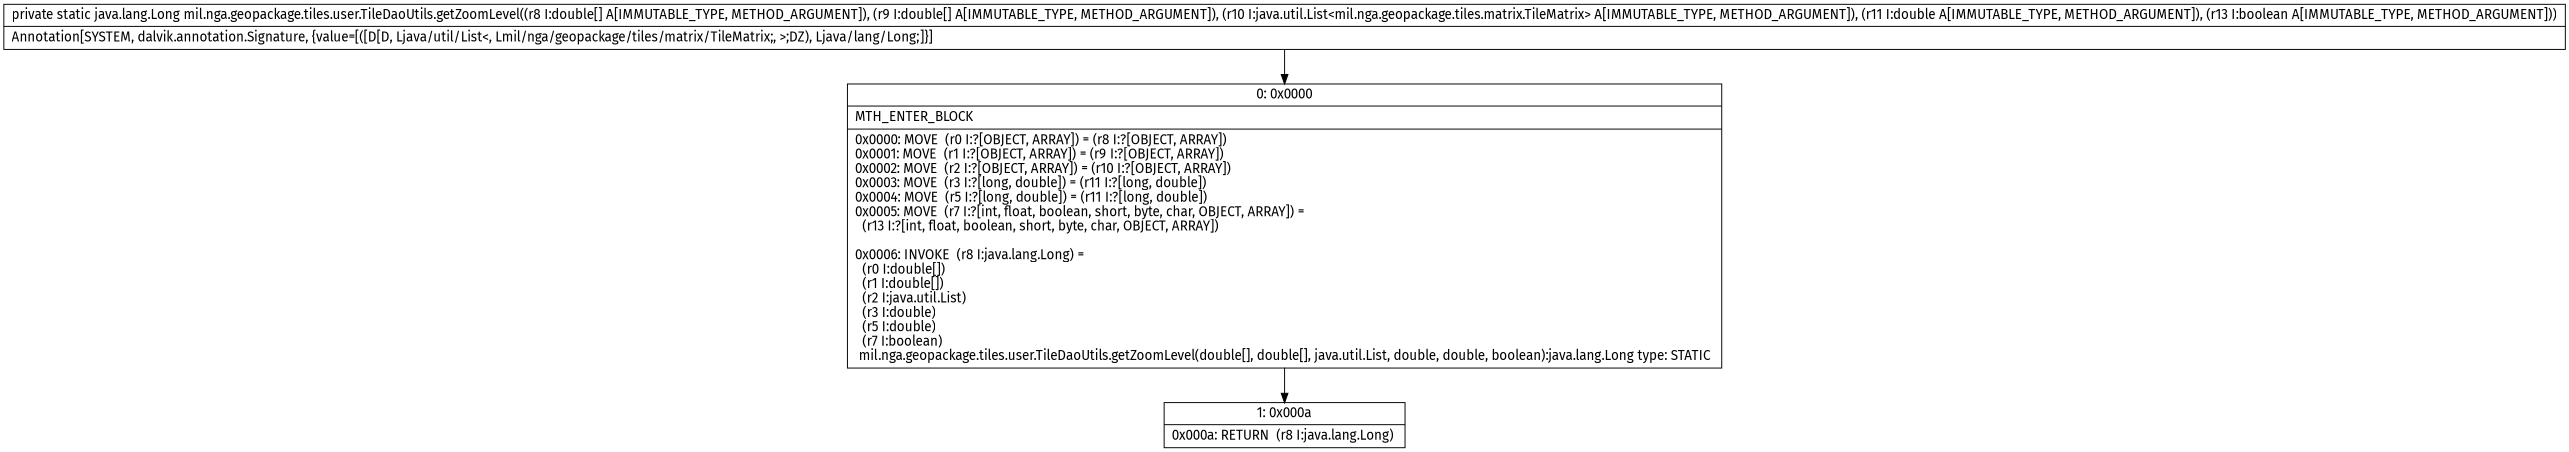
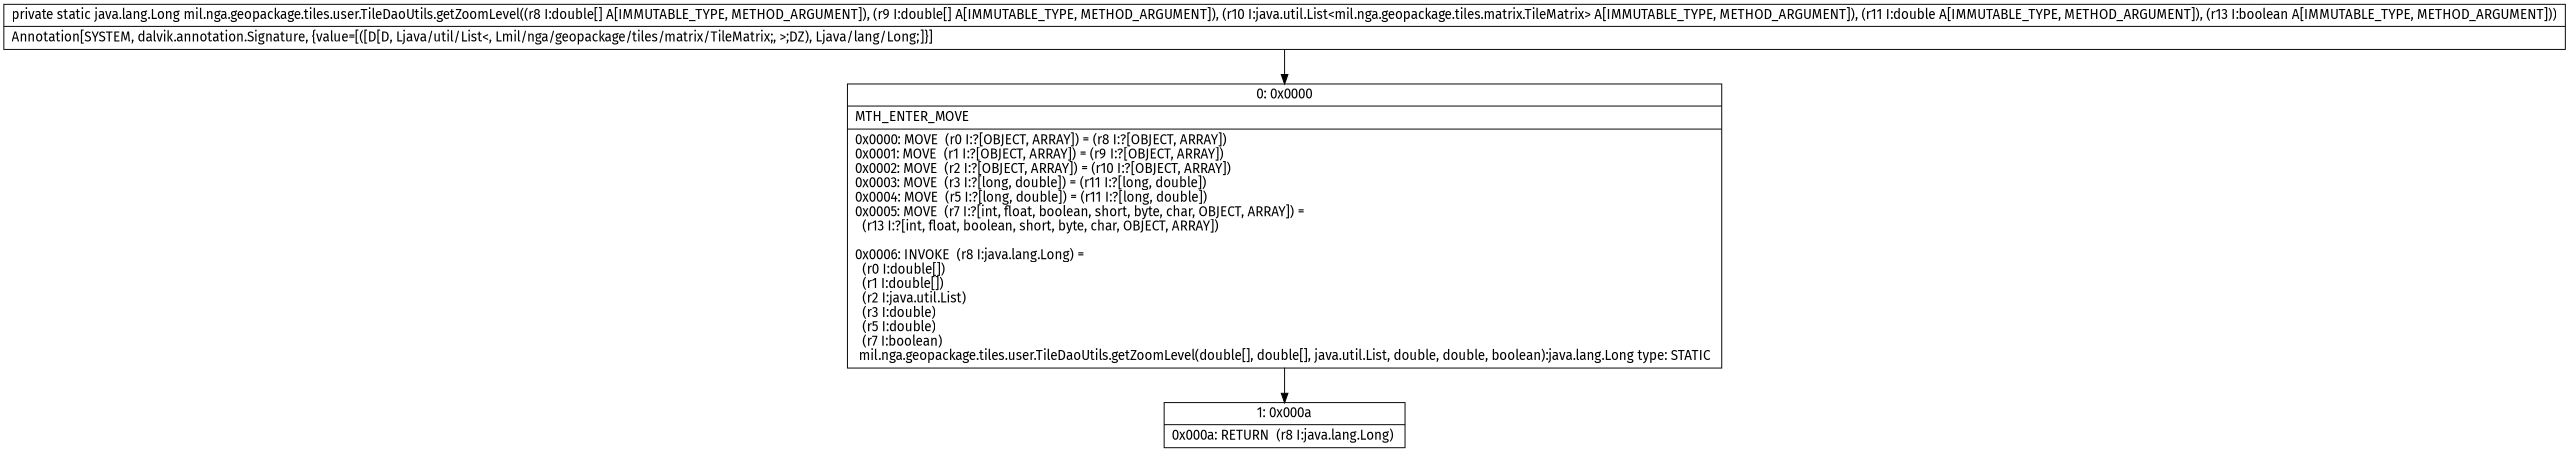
(915, 117) -> (912, 117)
